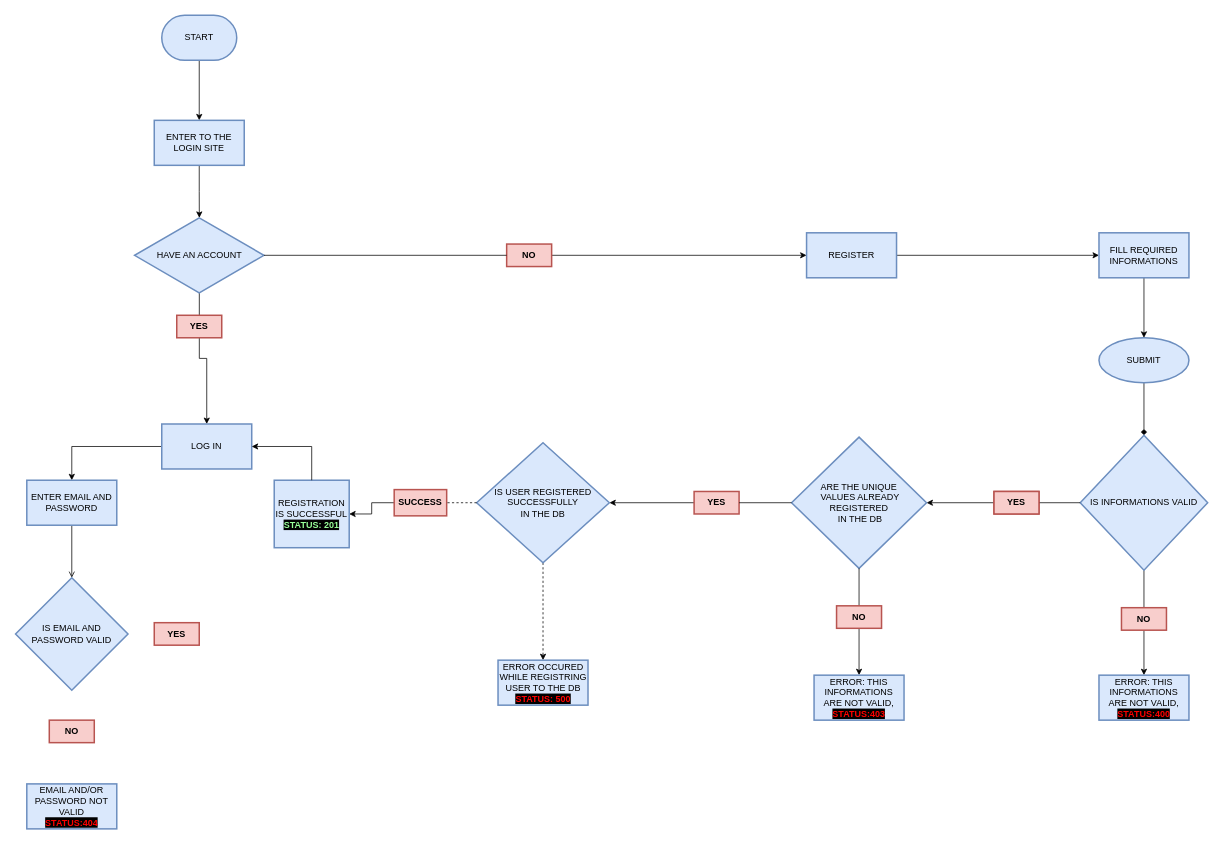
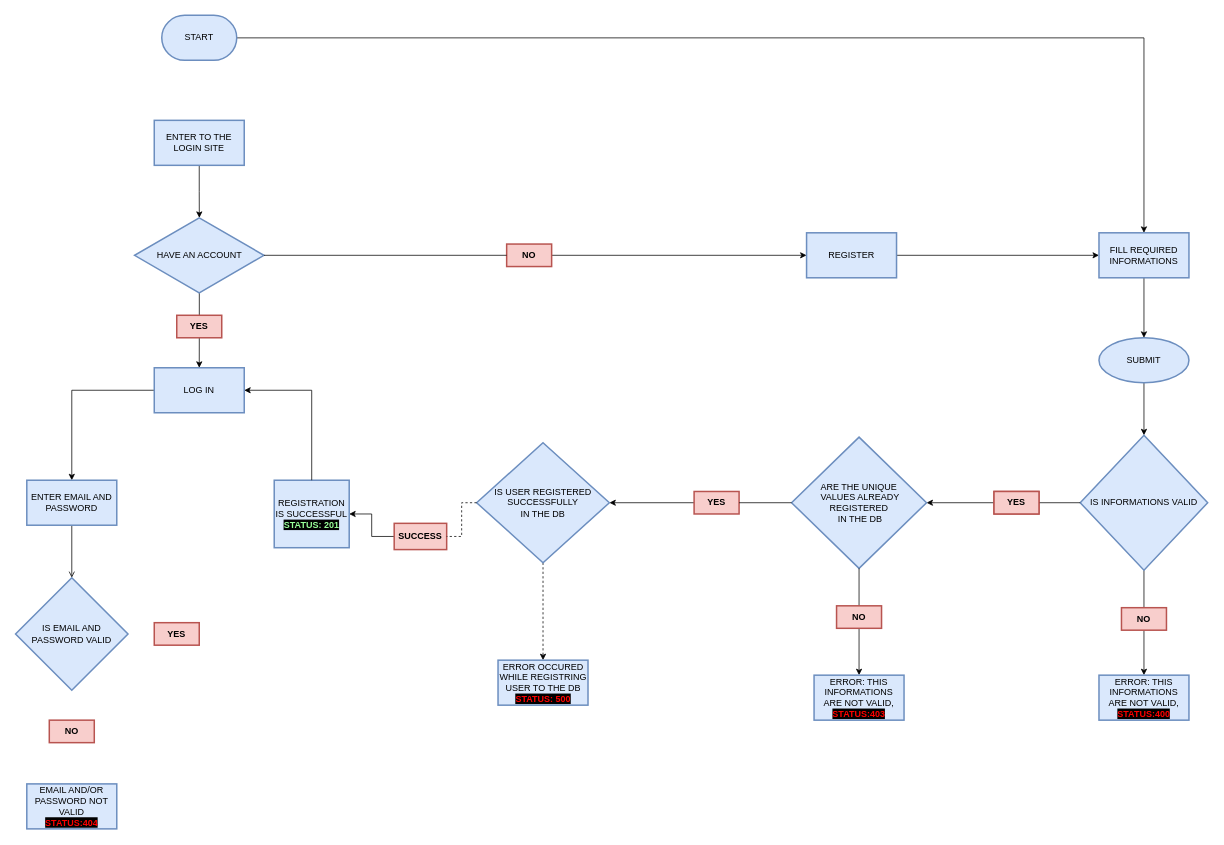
(199, 87) -> (1143, 38)
(1144, 428) -> (1144, 429)
(207, 447) -> (199, 390)
(420, 503) -> (420, 537)
